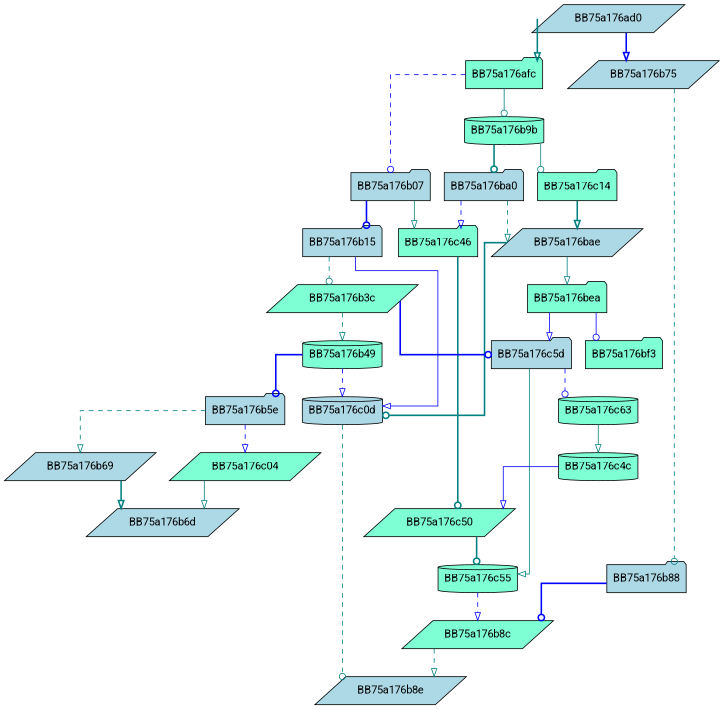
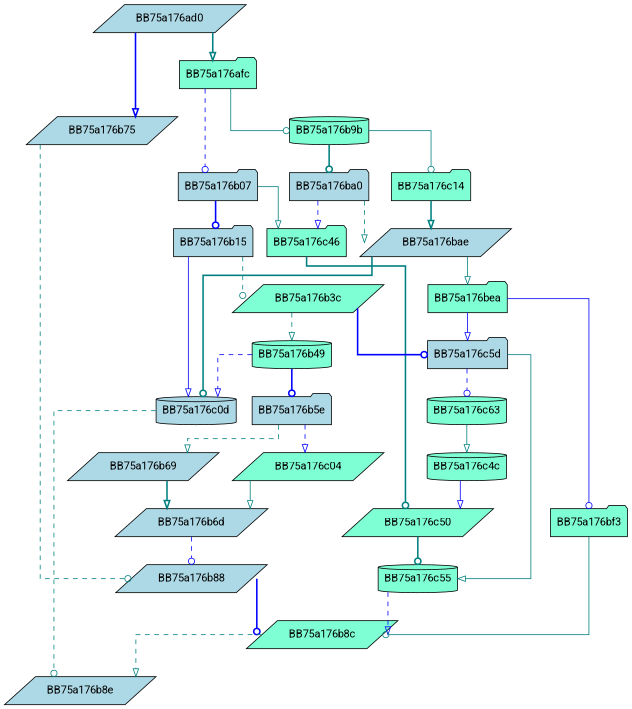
none -> (191, 547)
(646, 579) -> (191, 579)
none -> (538, 635)
